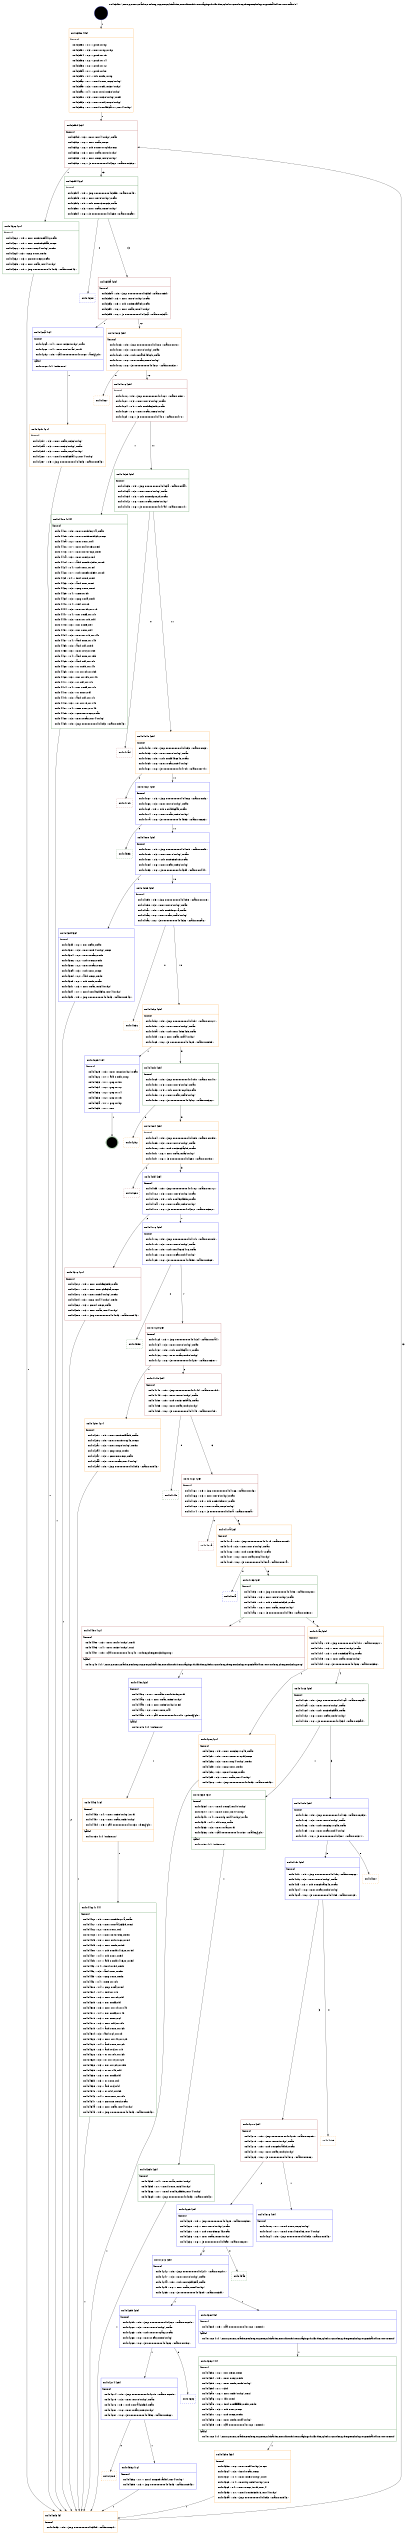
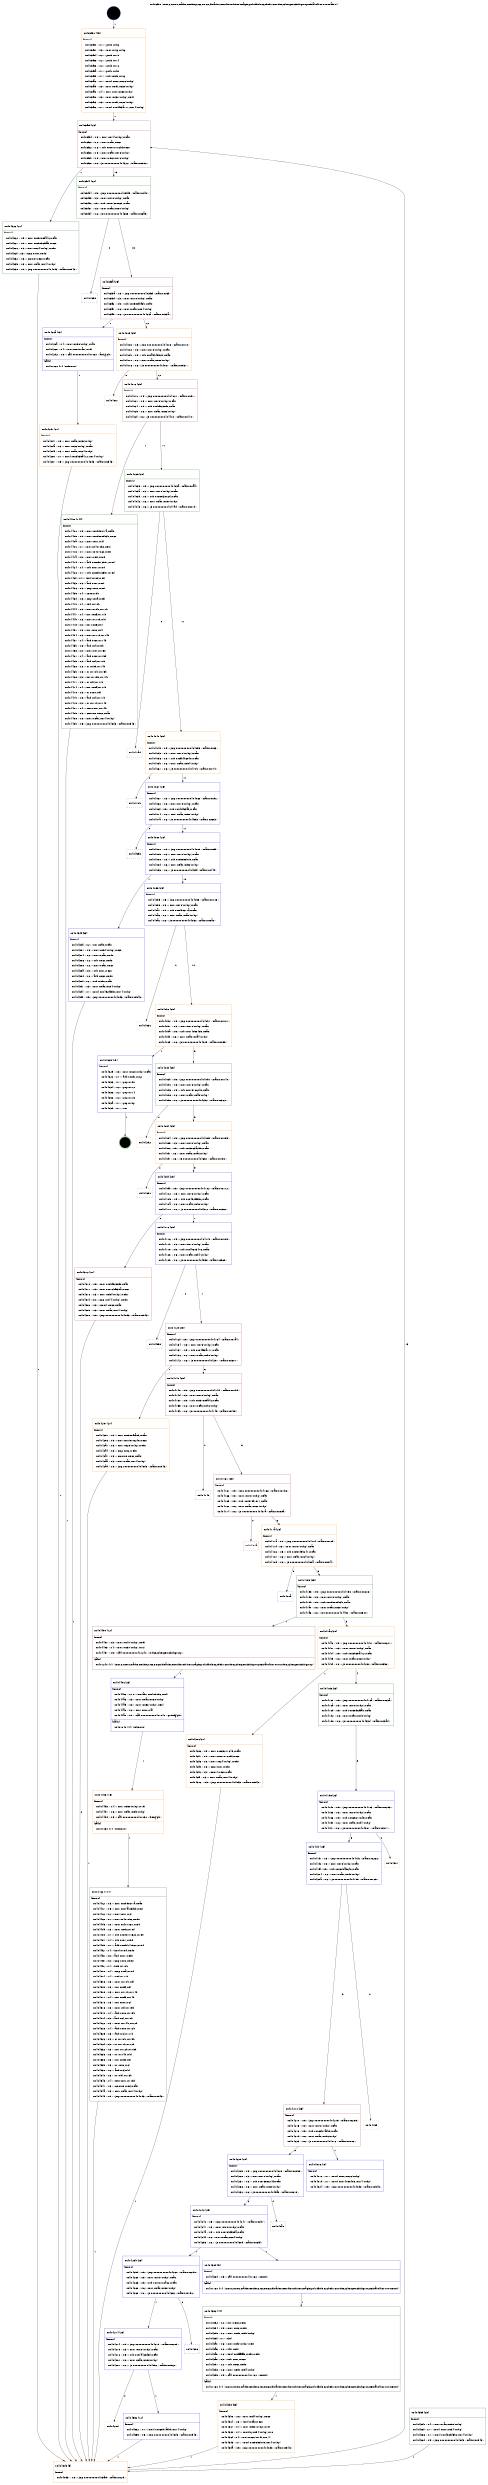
(228, 1820) -> none
